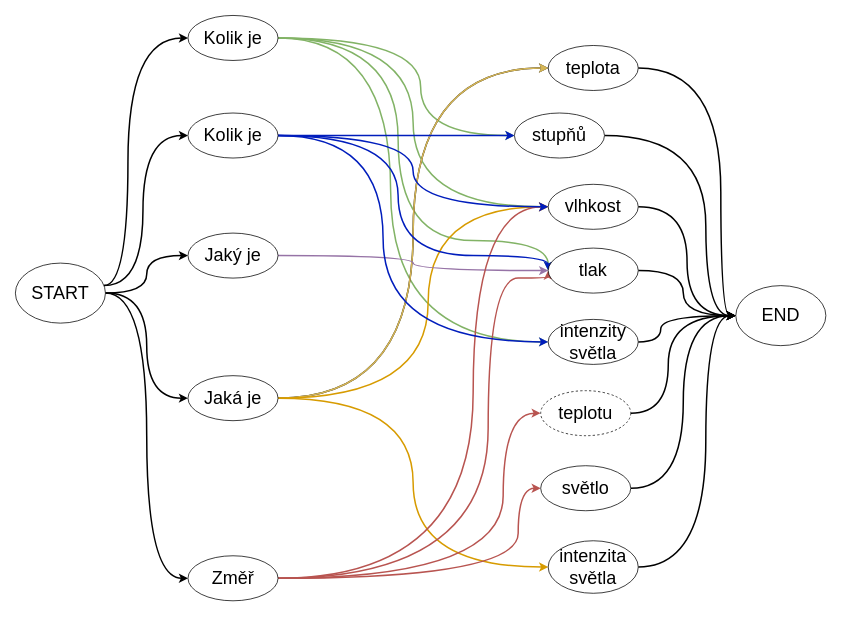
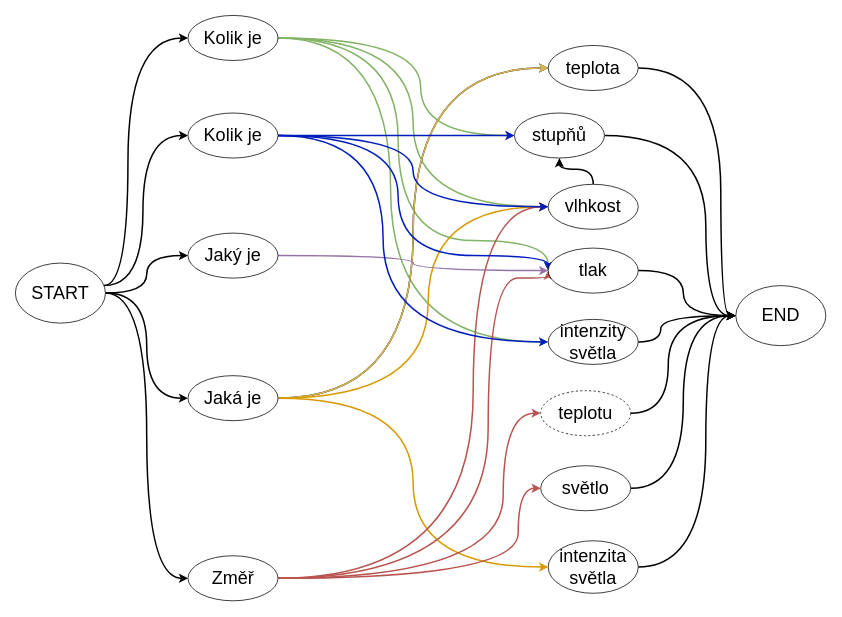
(686, 251) -> (579, 169)
